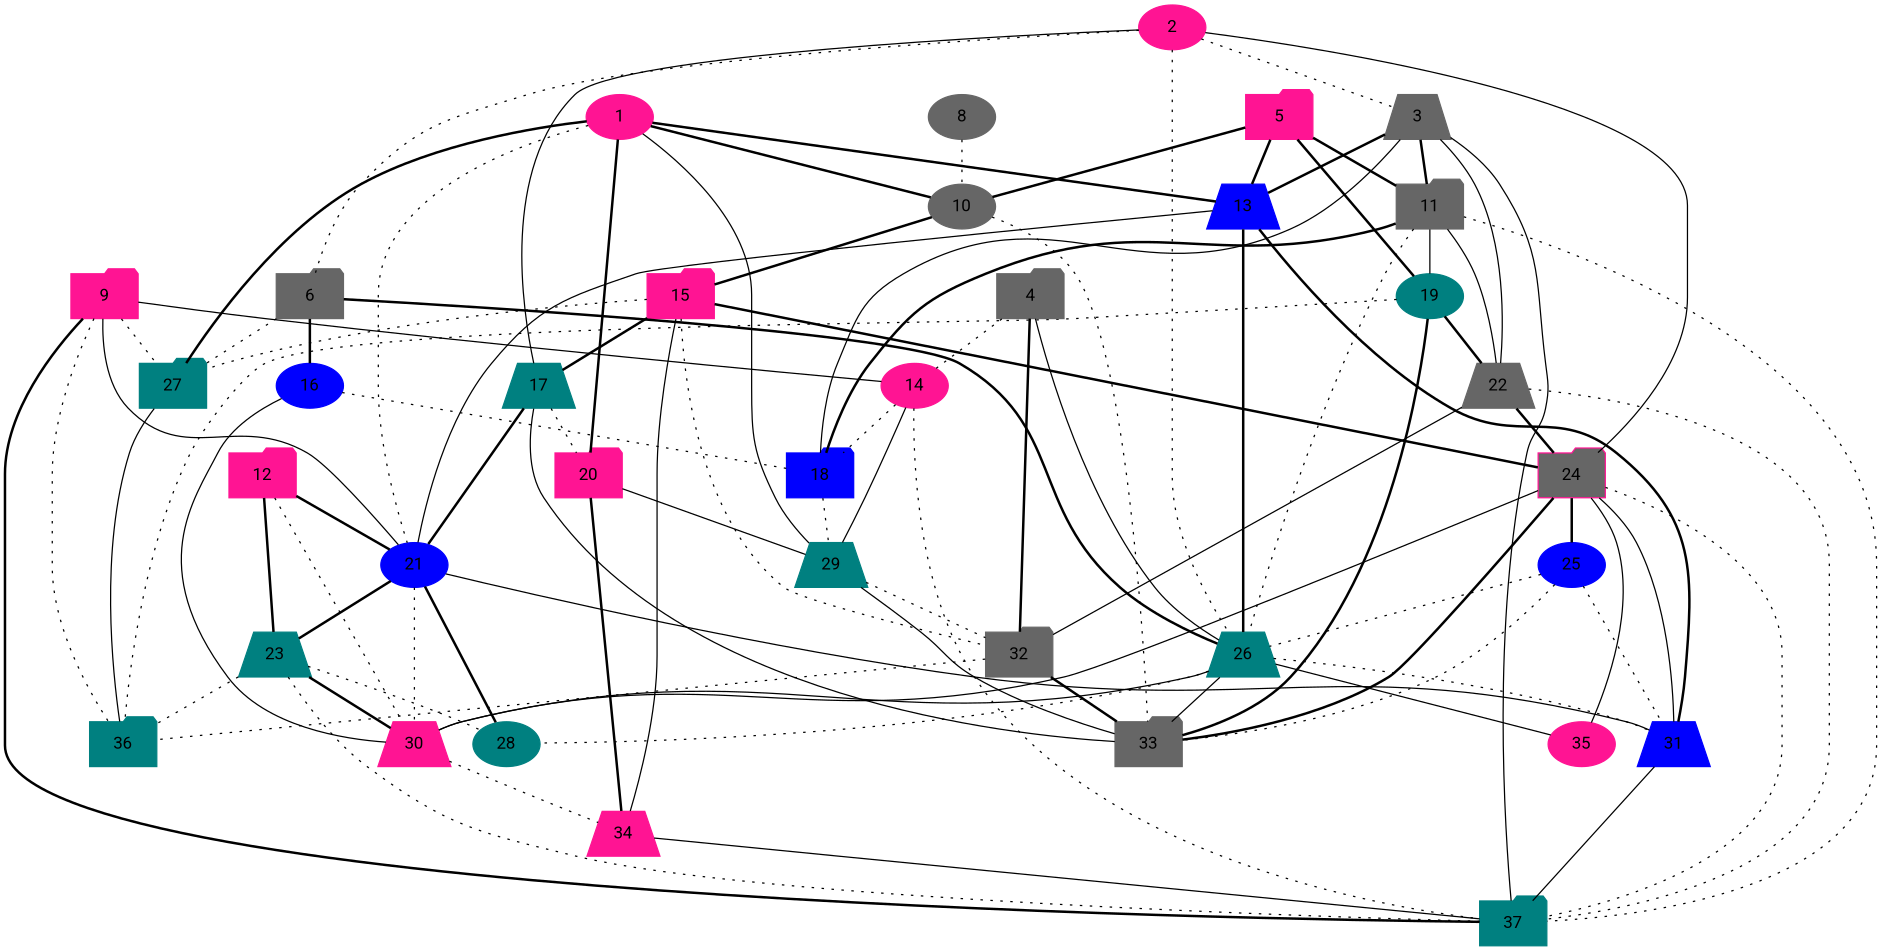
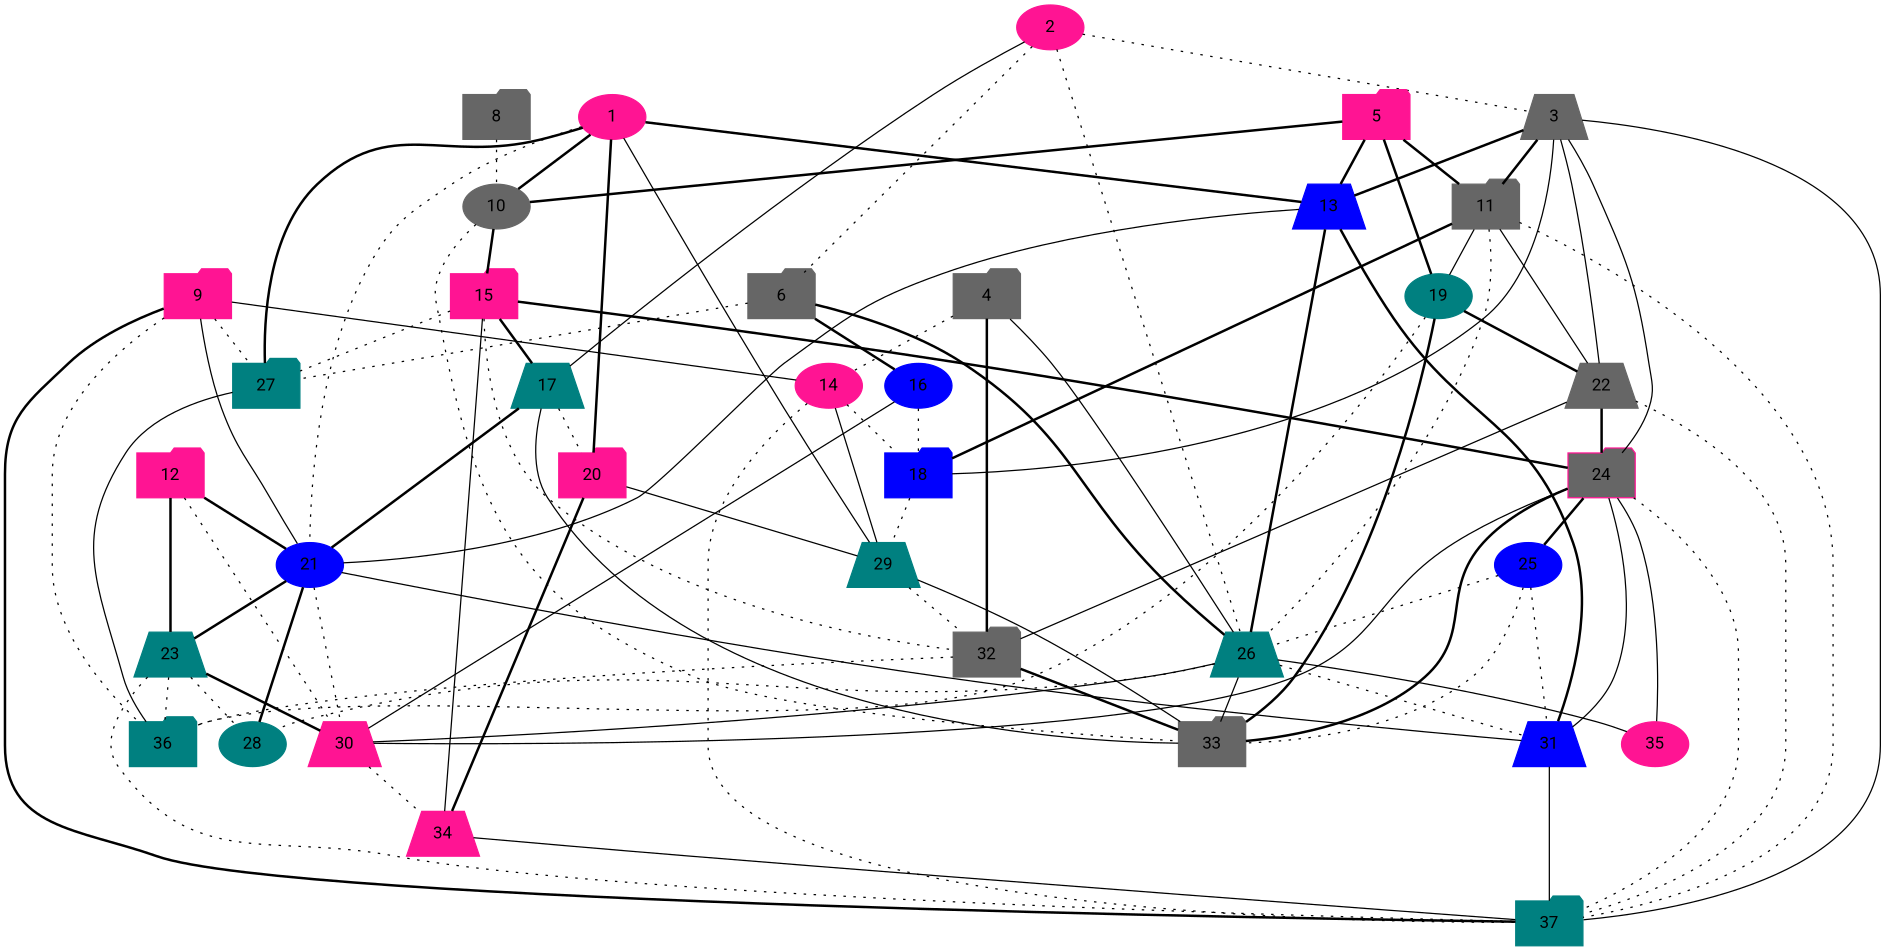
(962, 117) -> (497, 117)
(1597, 124) -> (1637, 302)
